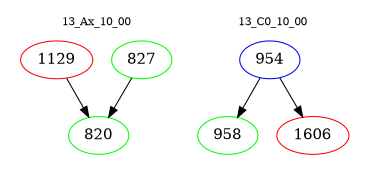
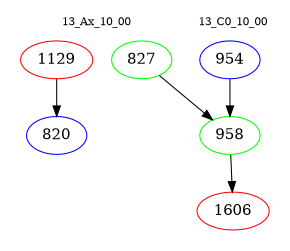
(123, 93) -> (174, 88)
(289, 93) -> (231, 168)
(99, 135) -> (57, 135)
